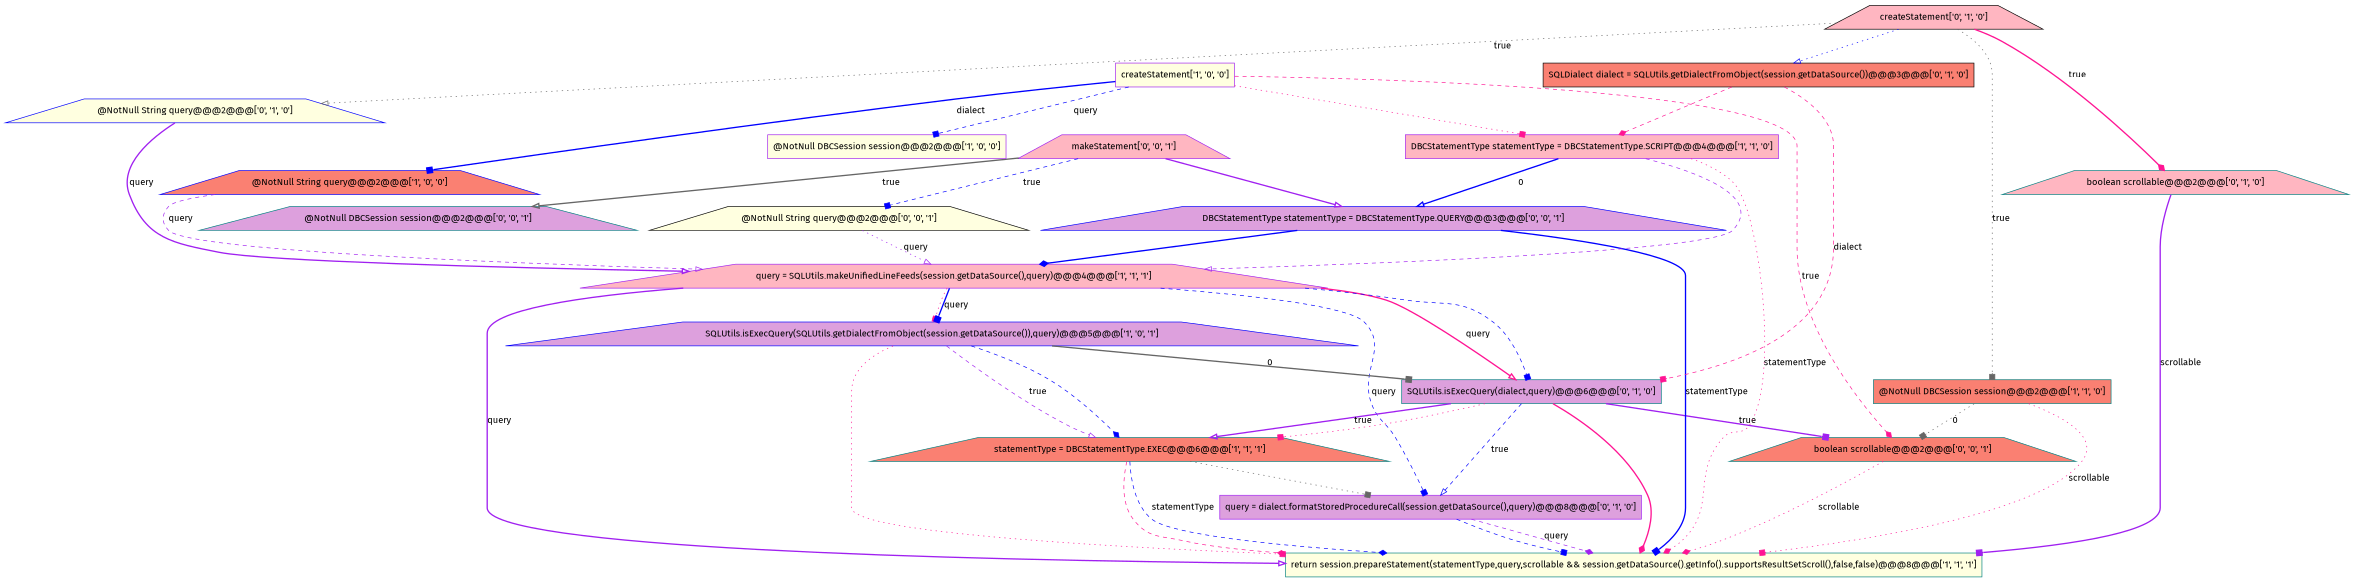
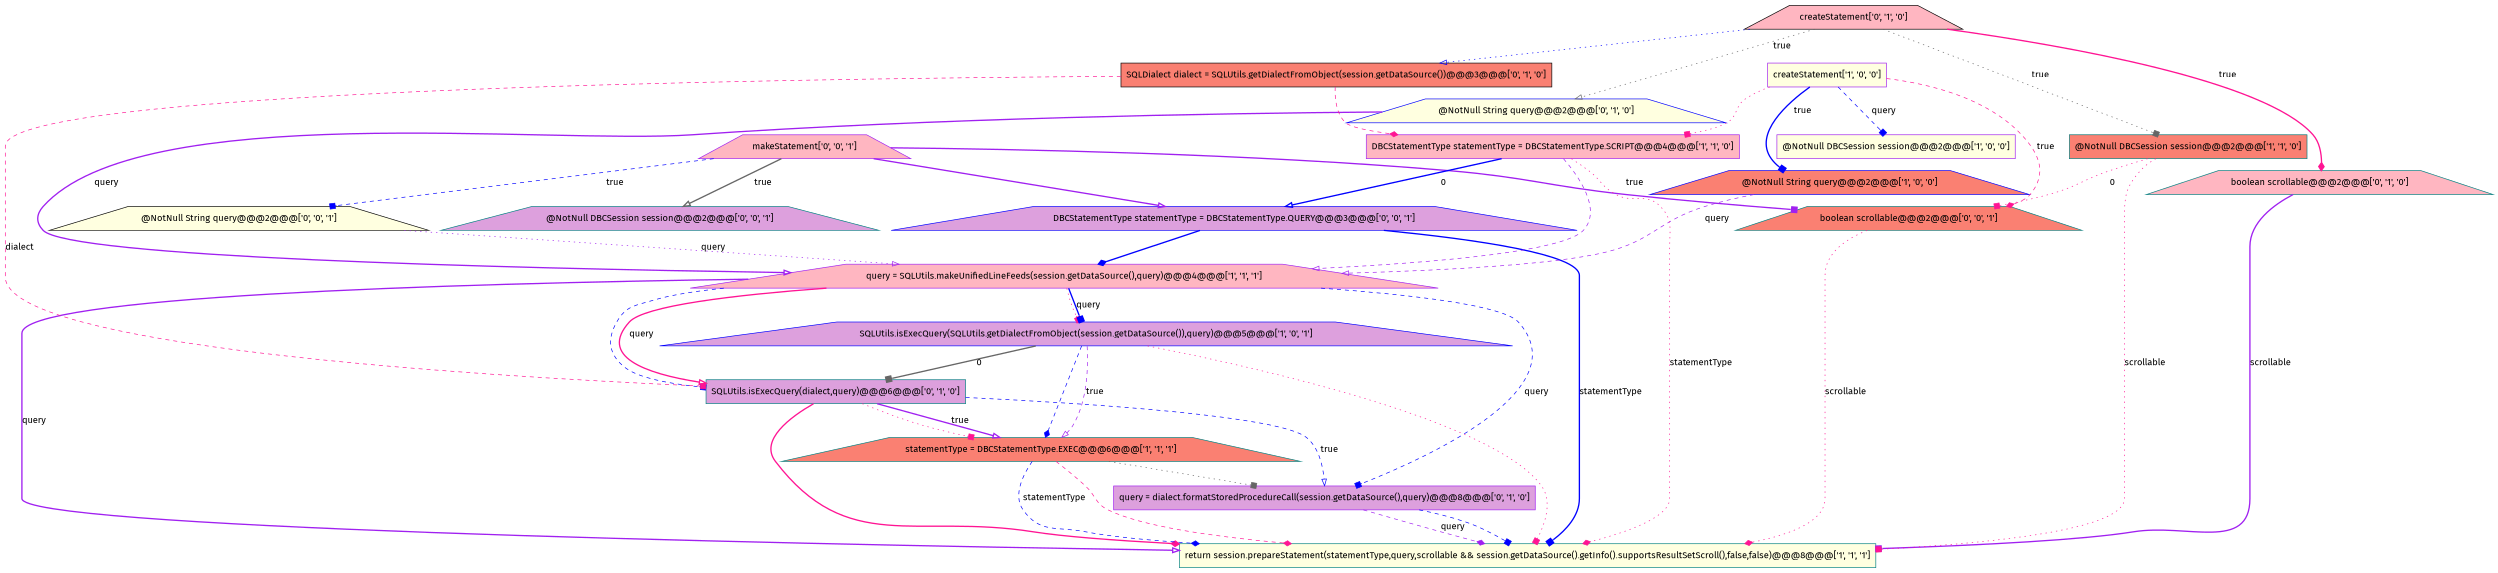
(971, 111) -> (1803, 111)
(1950, 419) -> (2075, 185)
(1714, 420) -> (1342, 163)
